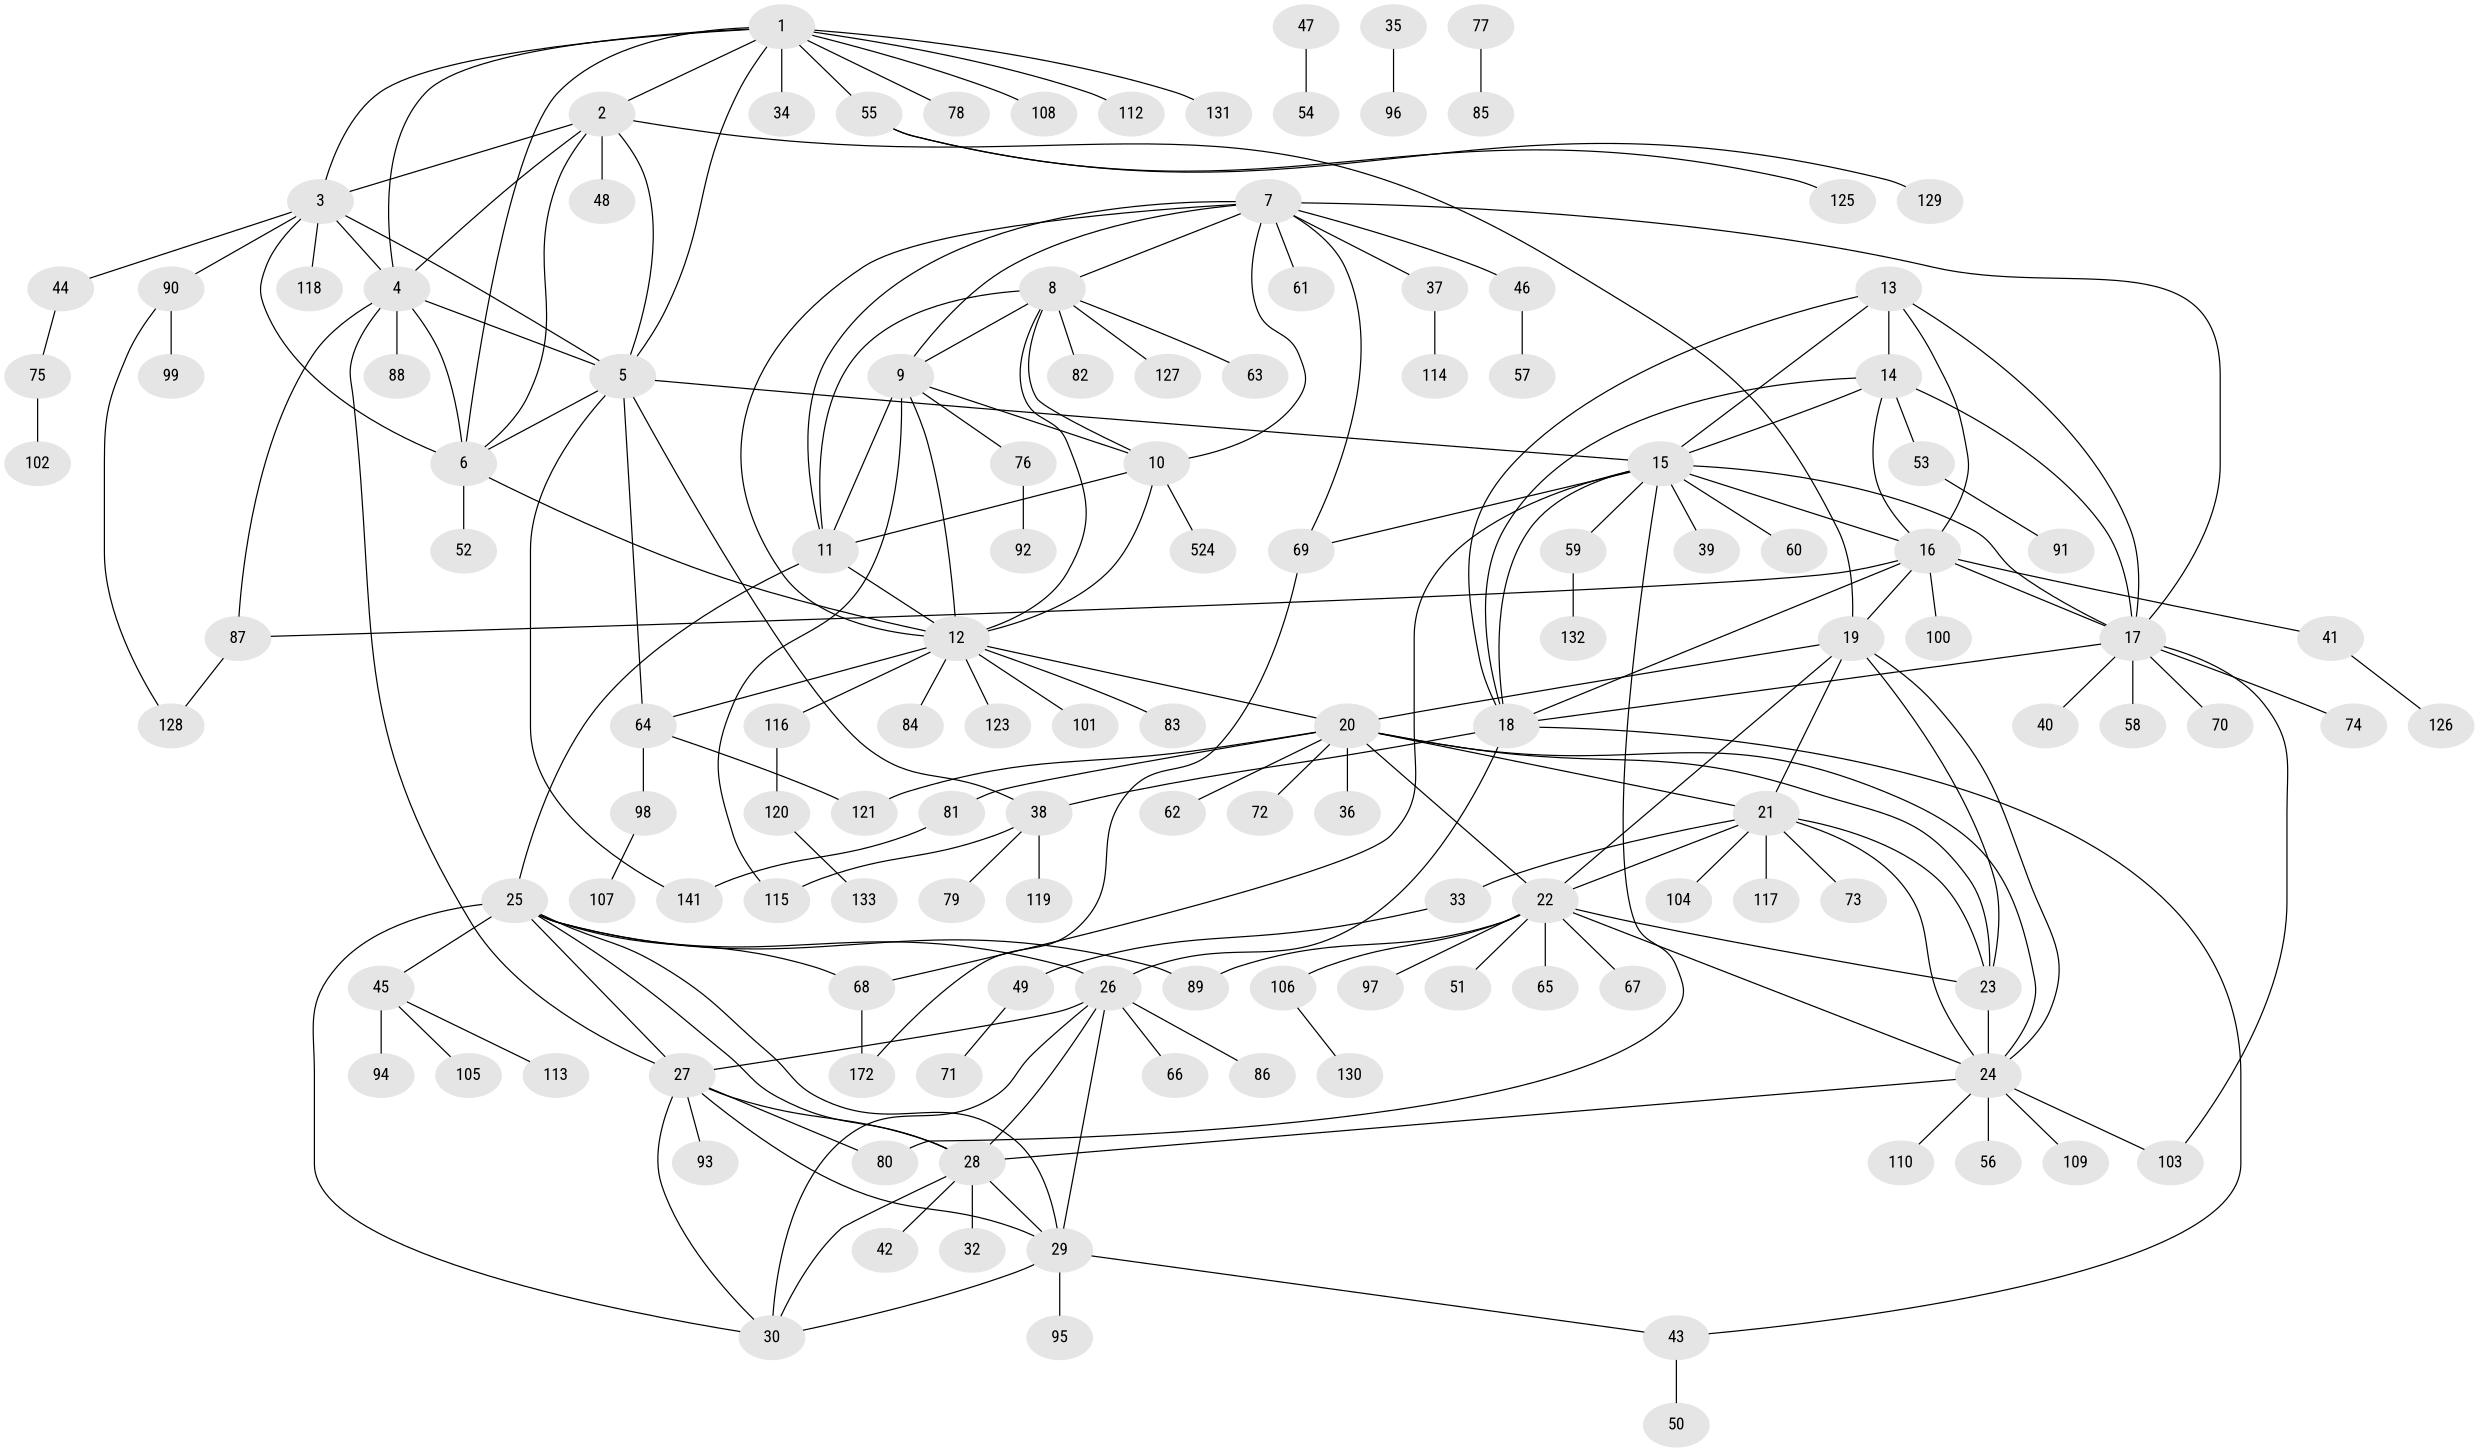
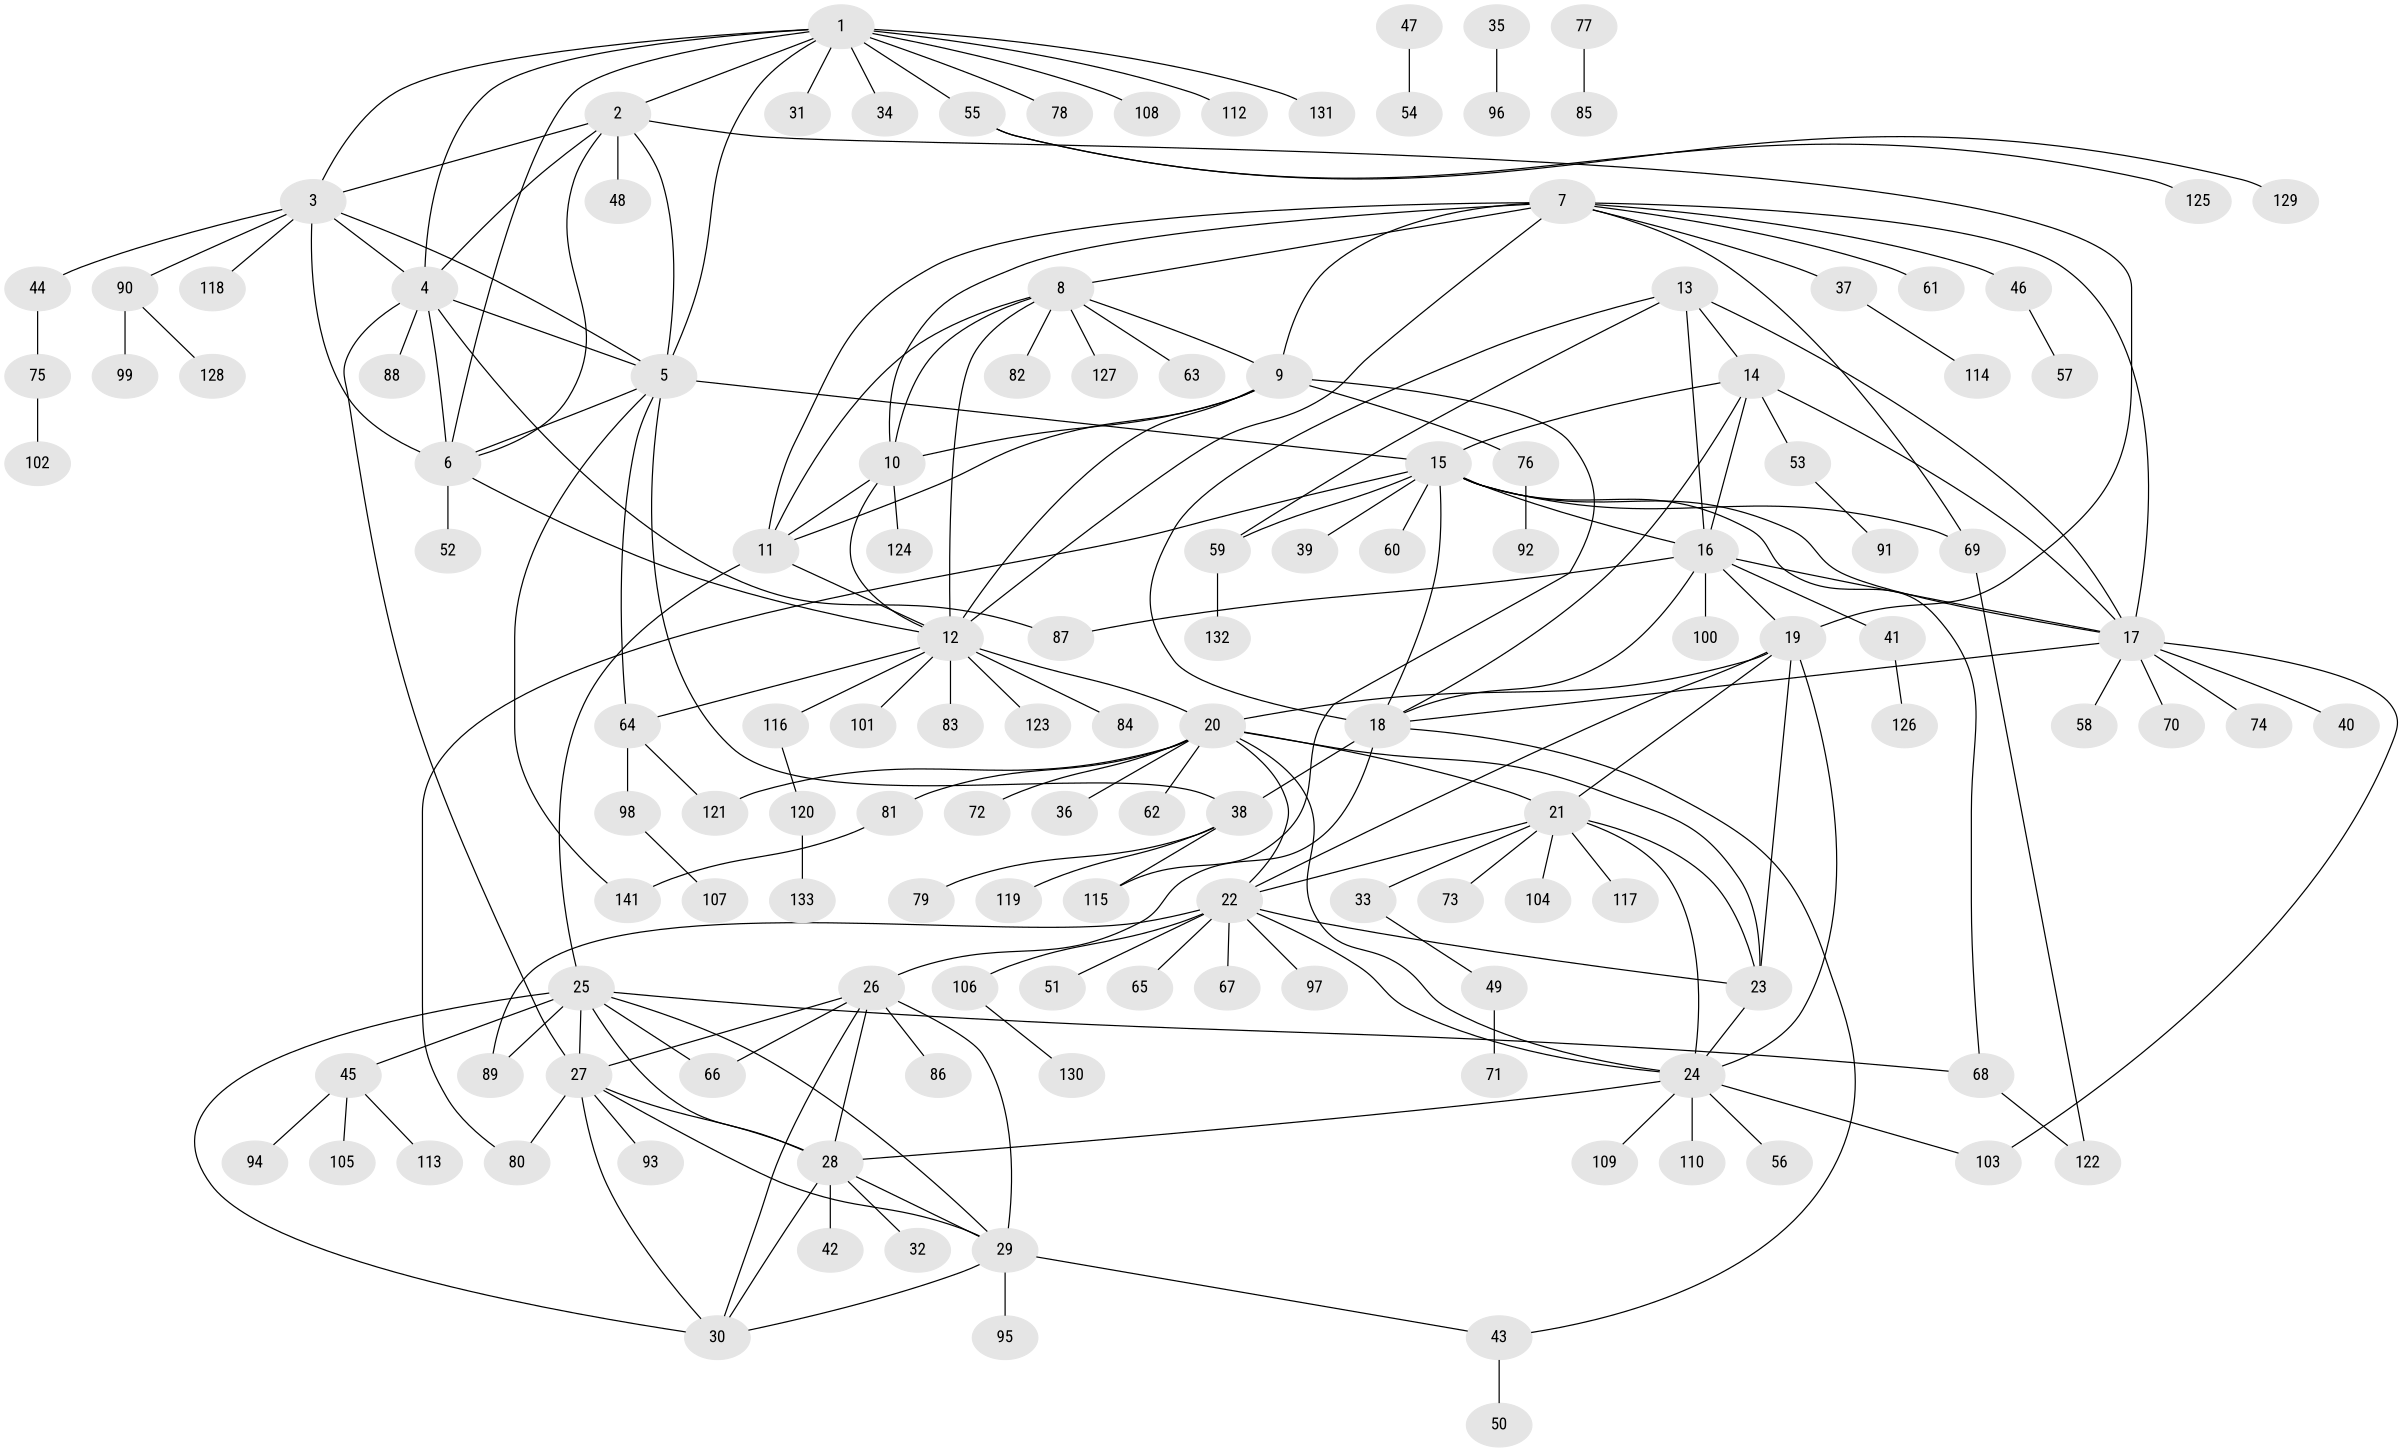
none -> (798, 114)
(1775, 376) -> (1447, 413)
(1203, 551) -> (899, 551)
(205, 682) -> none
(811, 944) -> (647, 1032)
(862, 1076) -> (2088, 1163)
